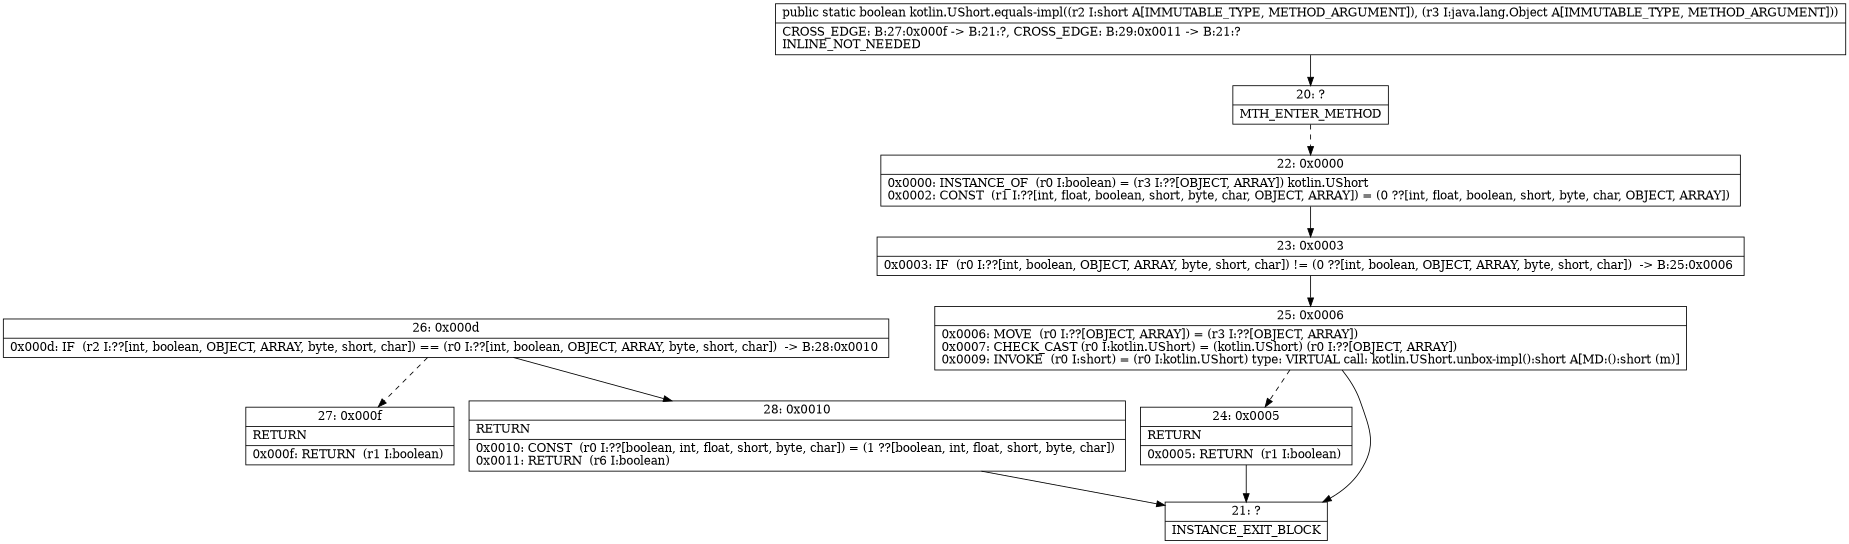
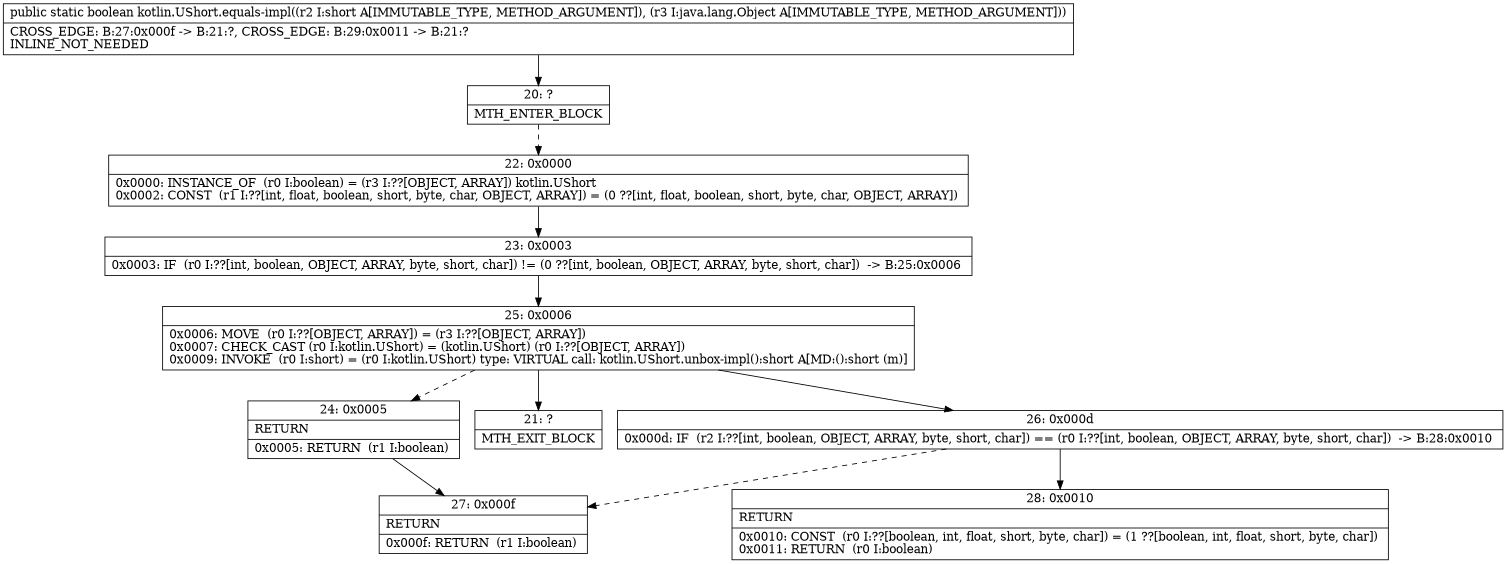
(1311, 114) -> (538, 114)
none -> (832, 390)
(575, 461) -> (838, 550)
(1246, 479) -> (415, 475)
(1069, 488) -> none
(1246, 531) -> (538, 439)
